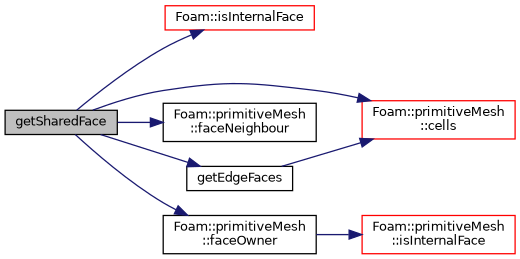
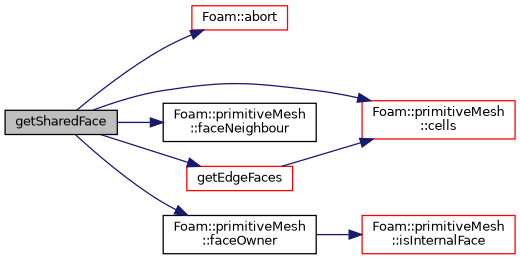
(240, 18) -> (240, 18)
(240, 178) -> (240, 178)
